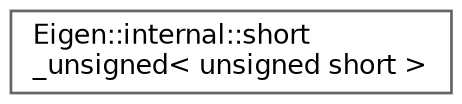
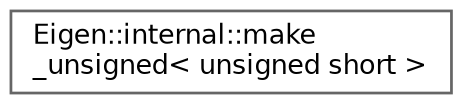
(231, 52) -> (231, 52)
